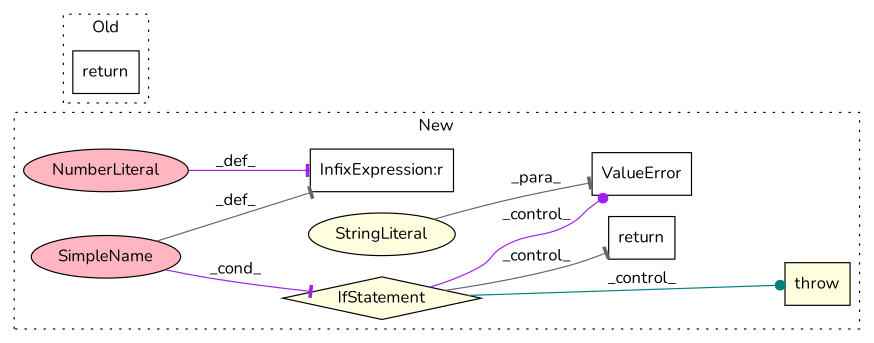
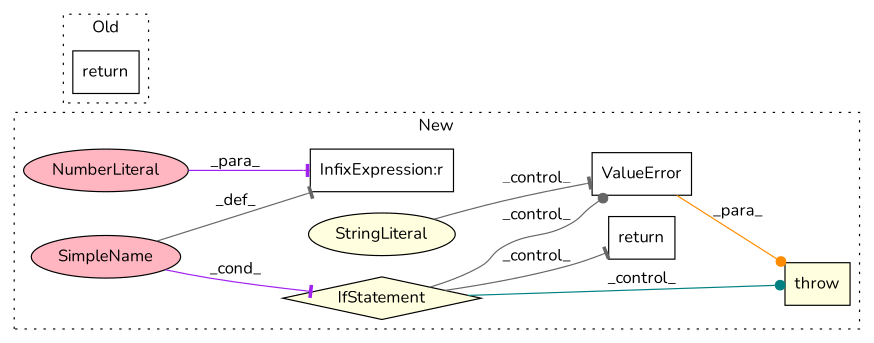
(236, 162) -> (236, 162)
(536, 178) -> (536, 178)
none -> (727, 227)
(514, 242) -> (514, 242)
